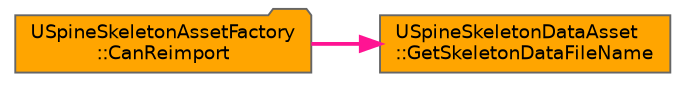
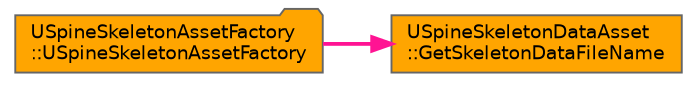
(163, 44) -> (169, 44)
